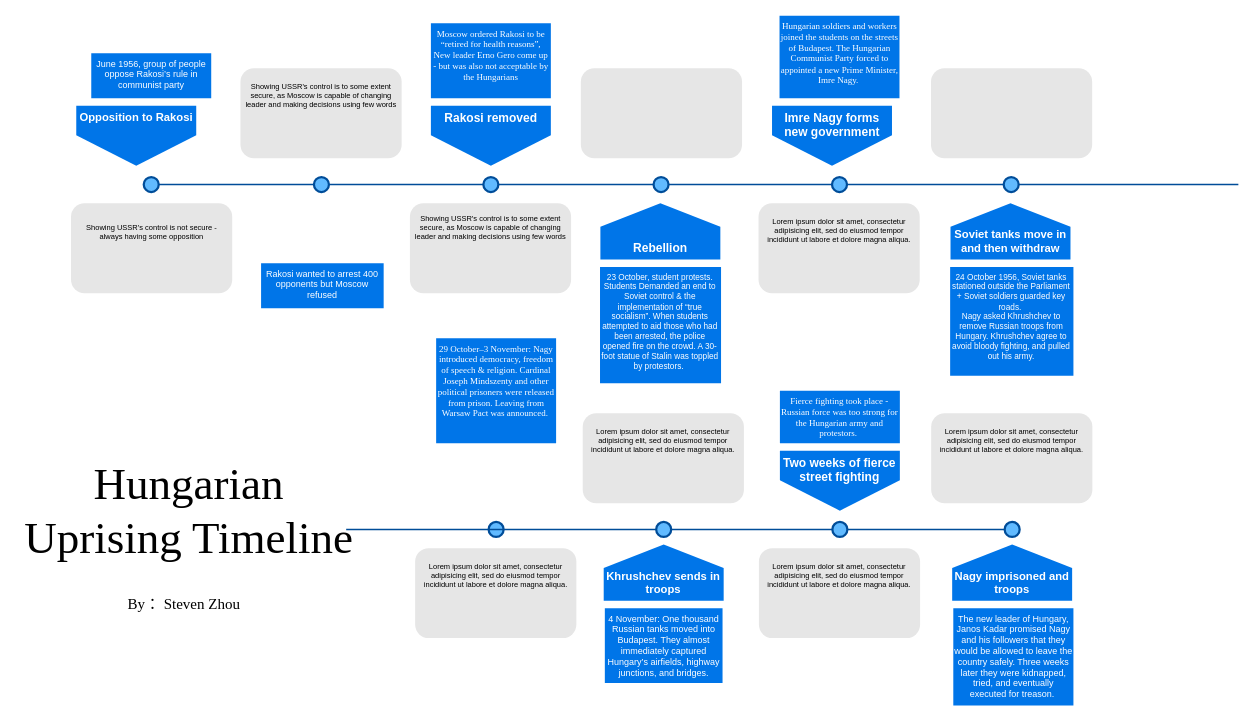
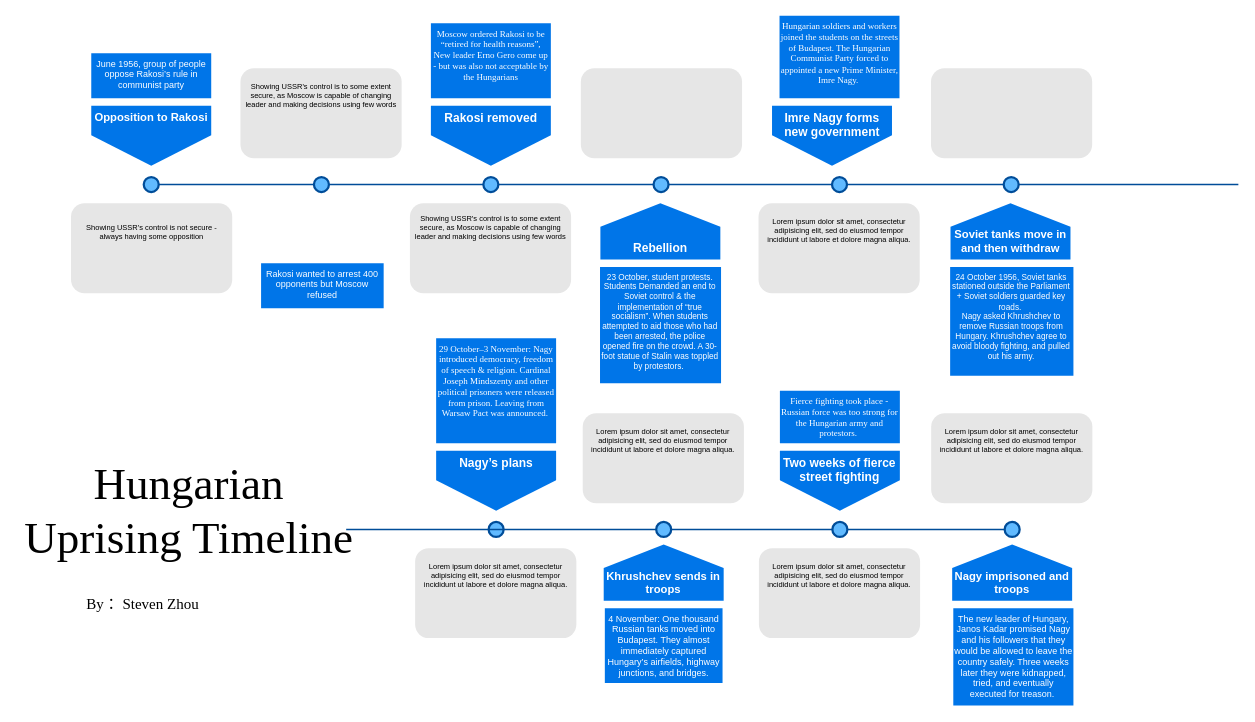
(136, 136) -> (151, 136)
none -> (496, 481)
(184, 593) -> (142, 593)
